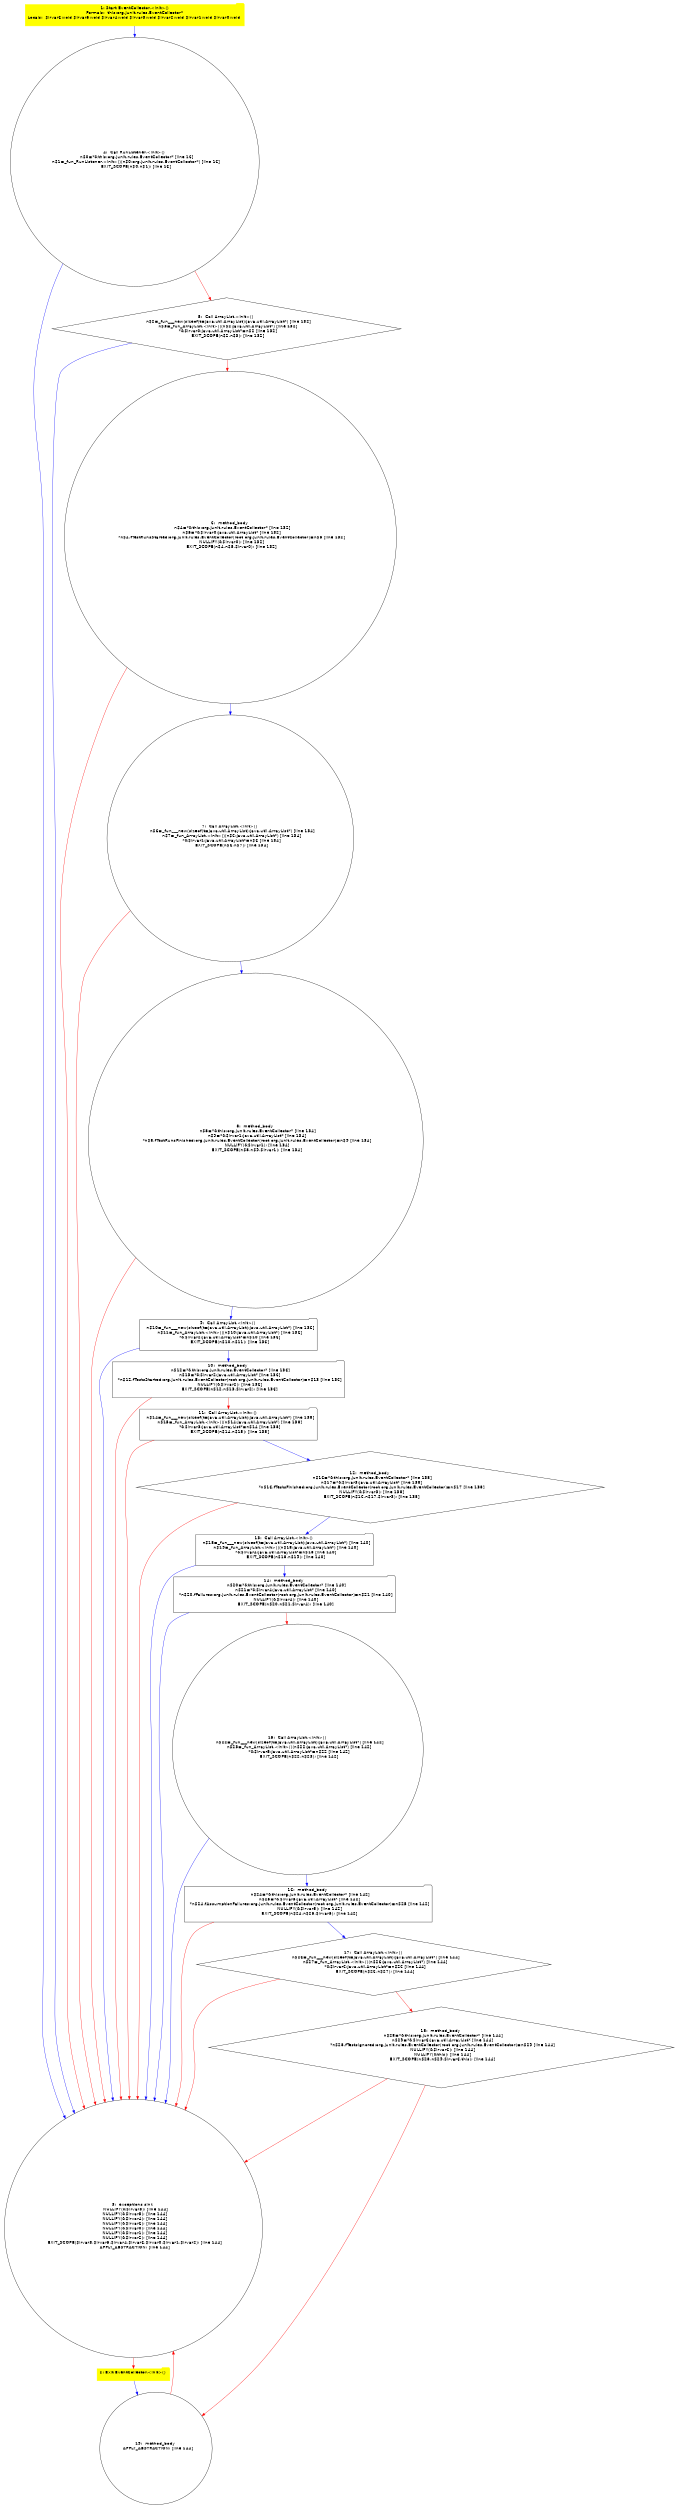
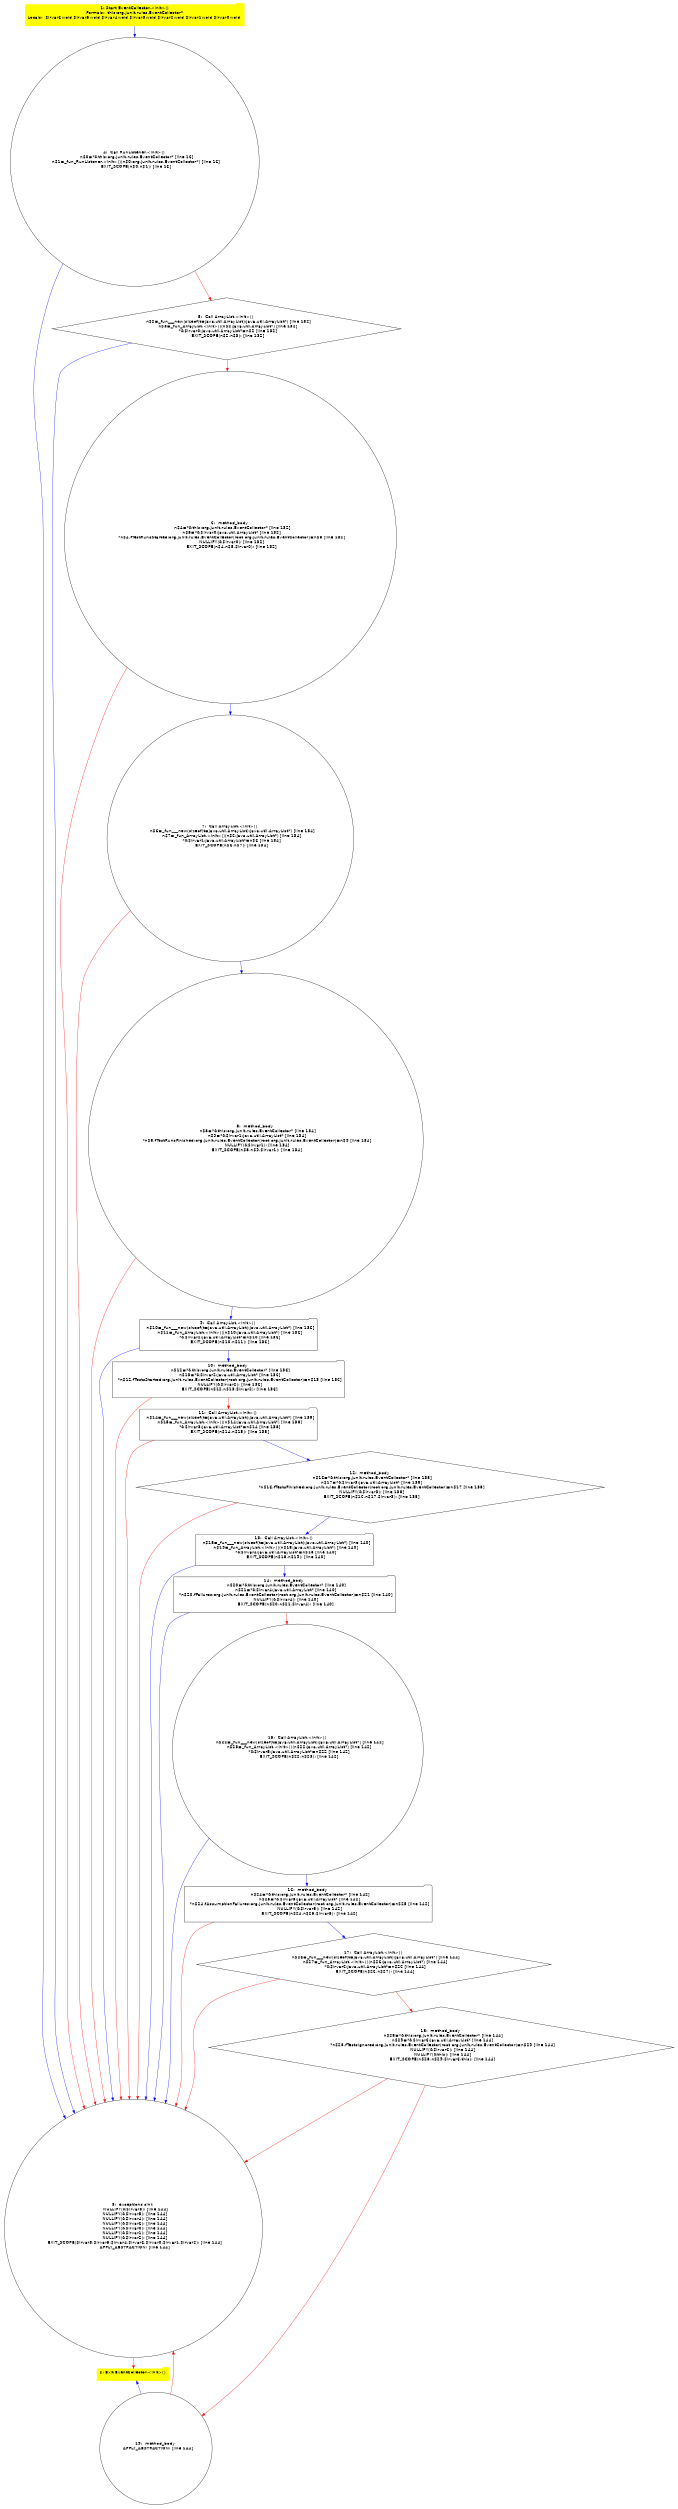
(135, 2386) -> (139, 2389)
